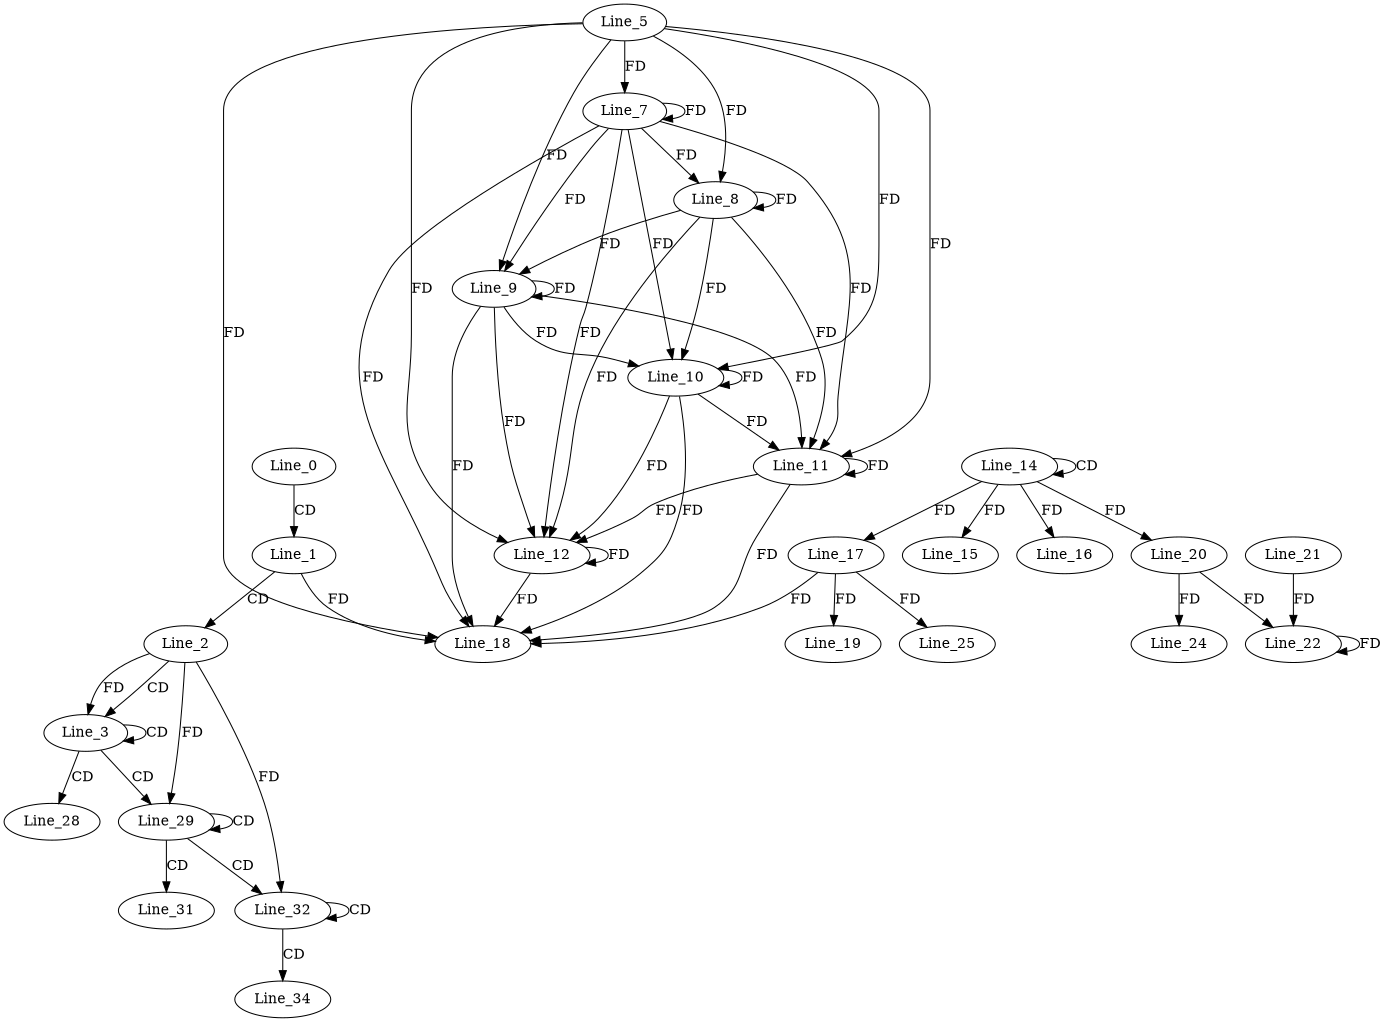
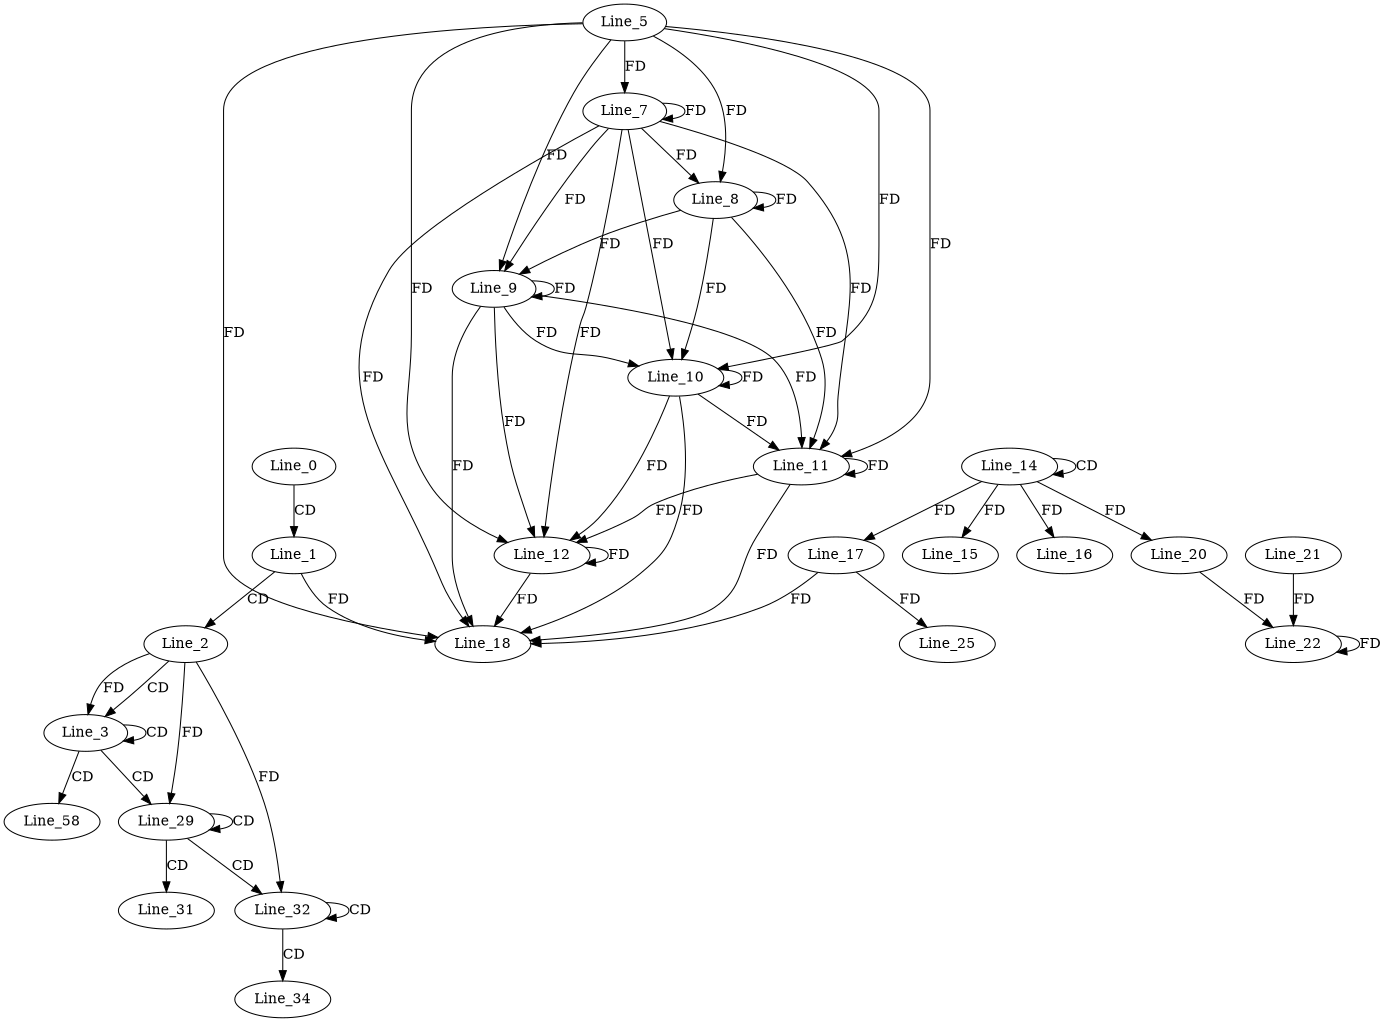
(601, 350) -> none
(833, 644) -> none
(1179, 644) -> none
(52, 822) -> (52, 822)
